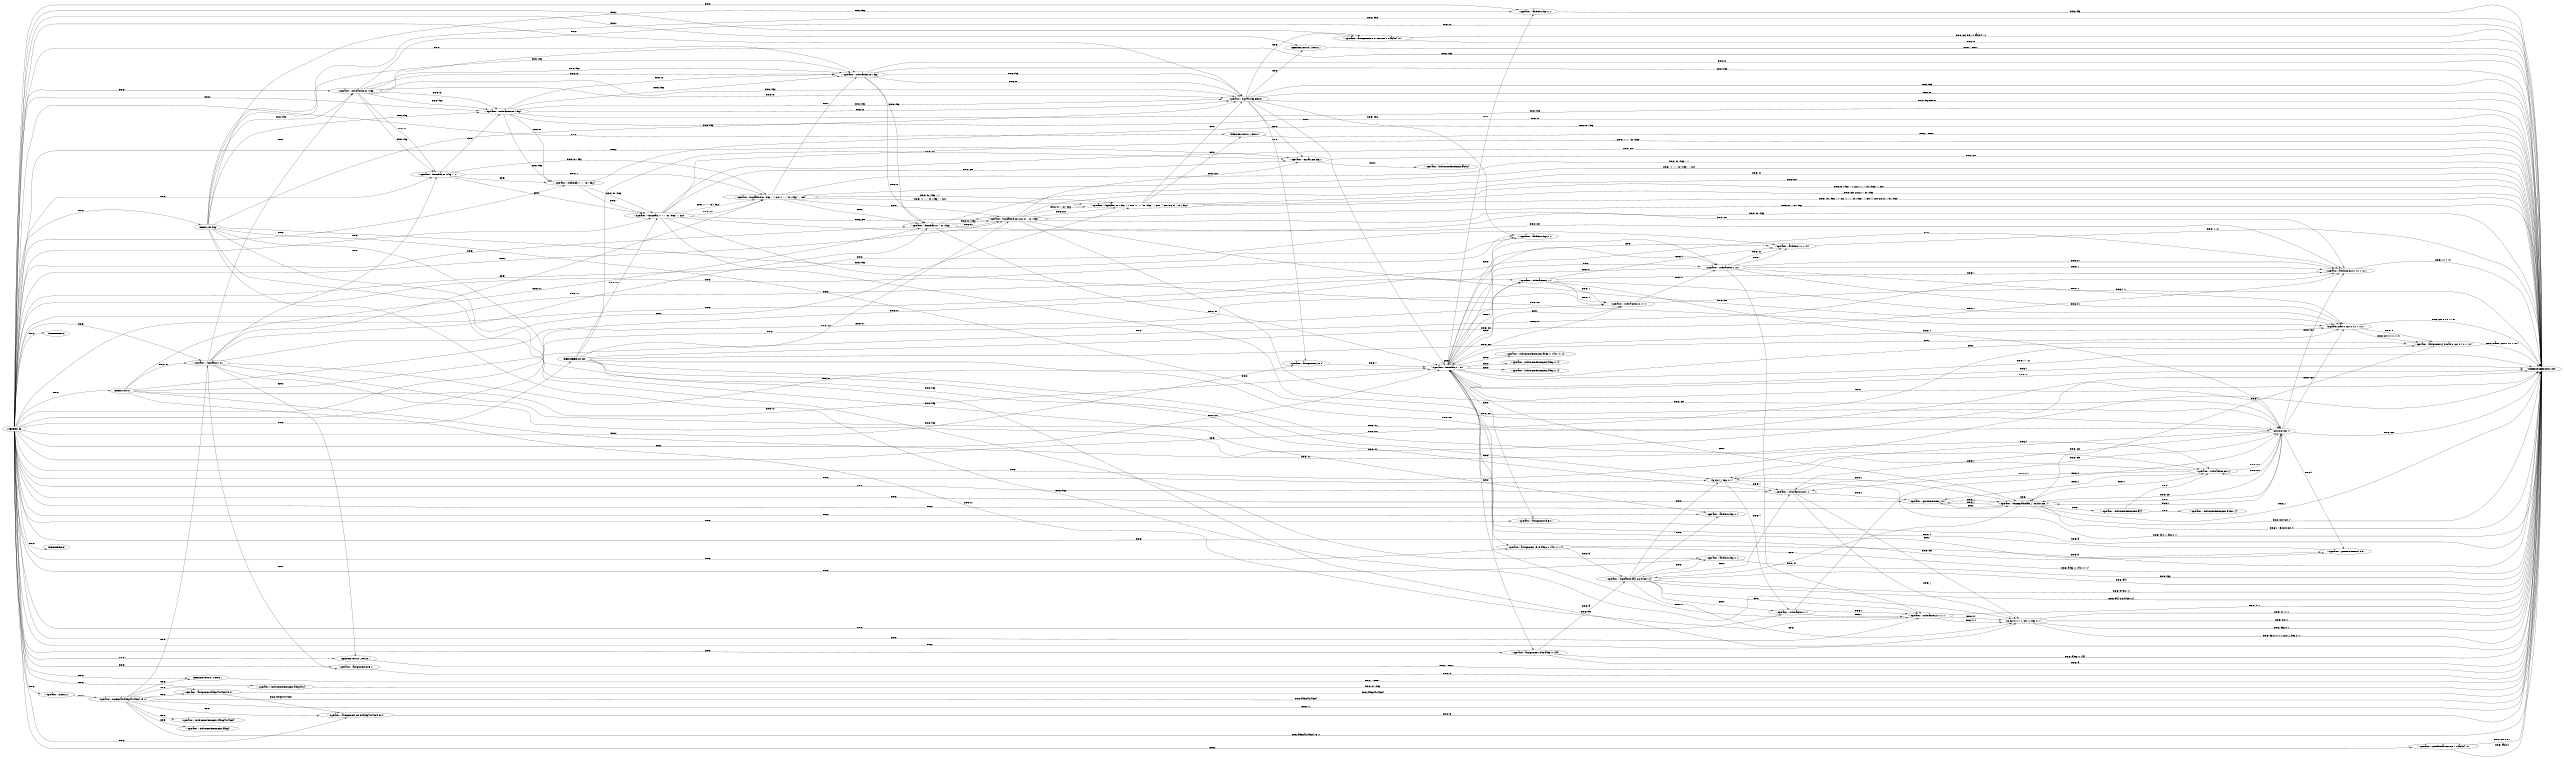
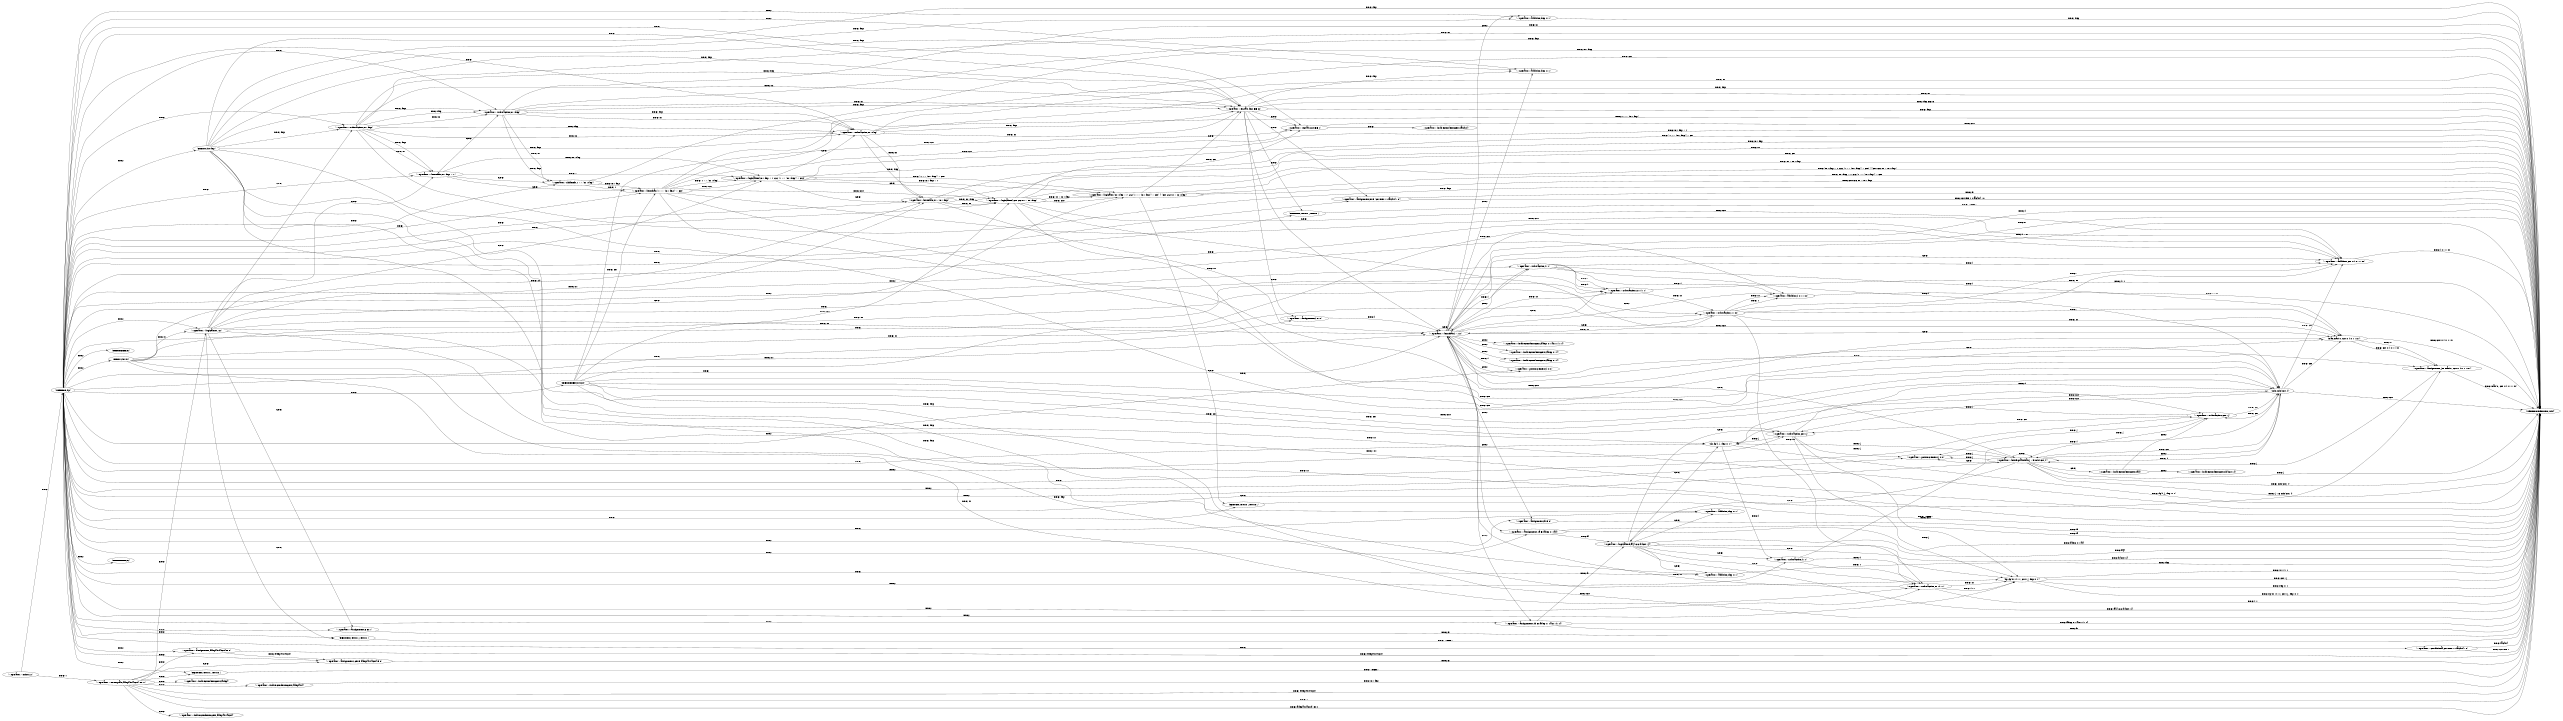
(1586, 263) -> (1585, 325)
(2346, 327) -> (2344, 339)
(2313, 491) -> none
(19, 565) -> (42, 533)
